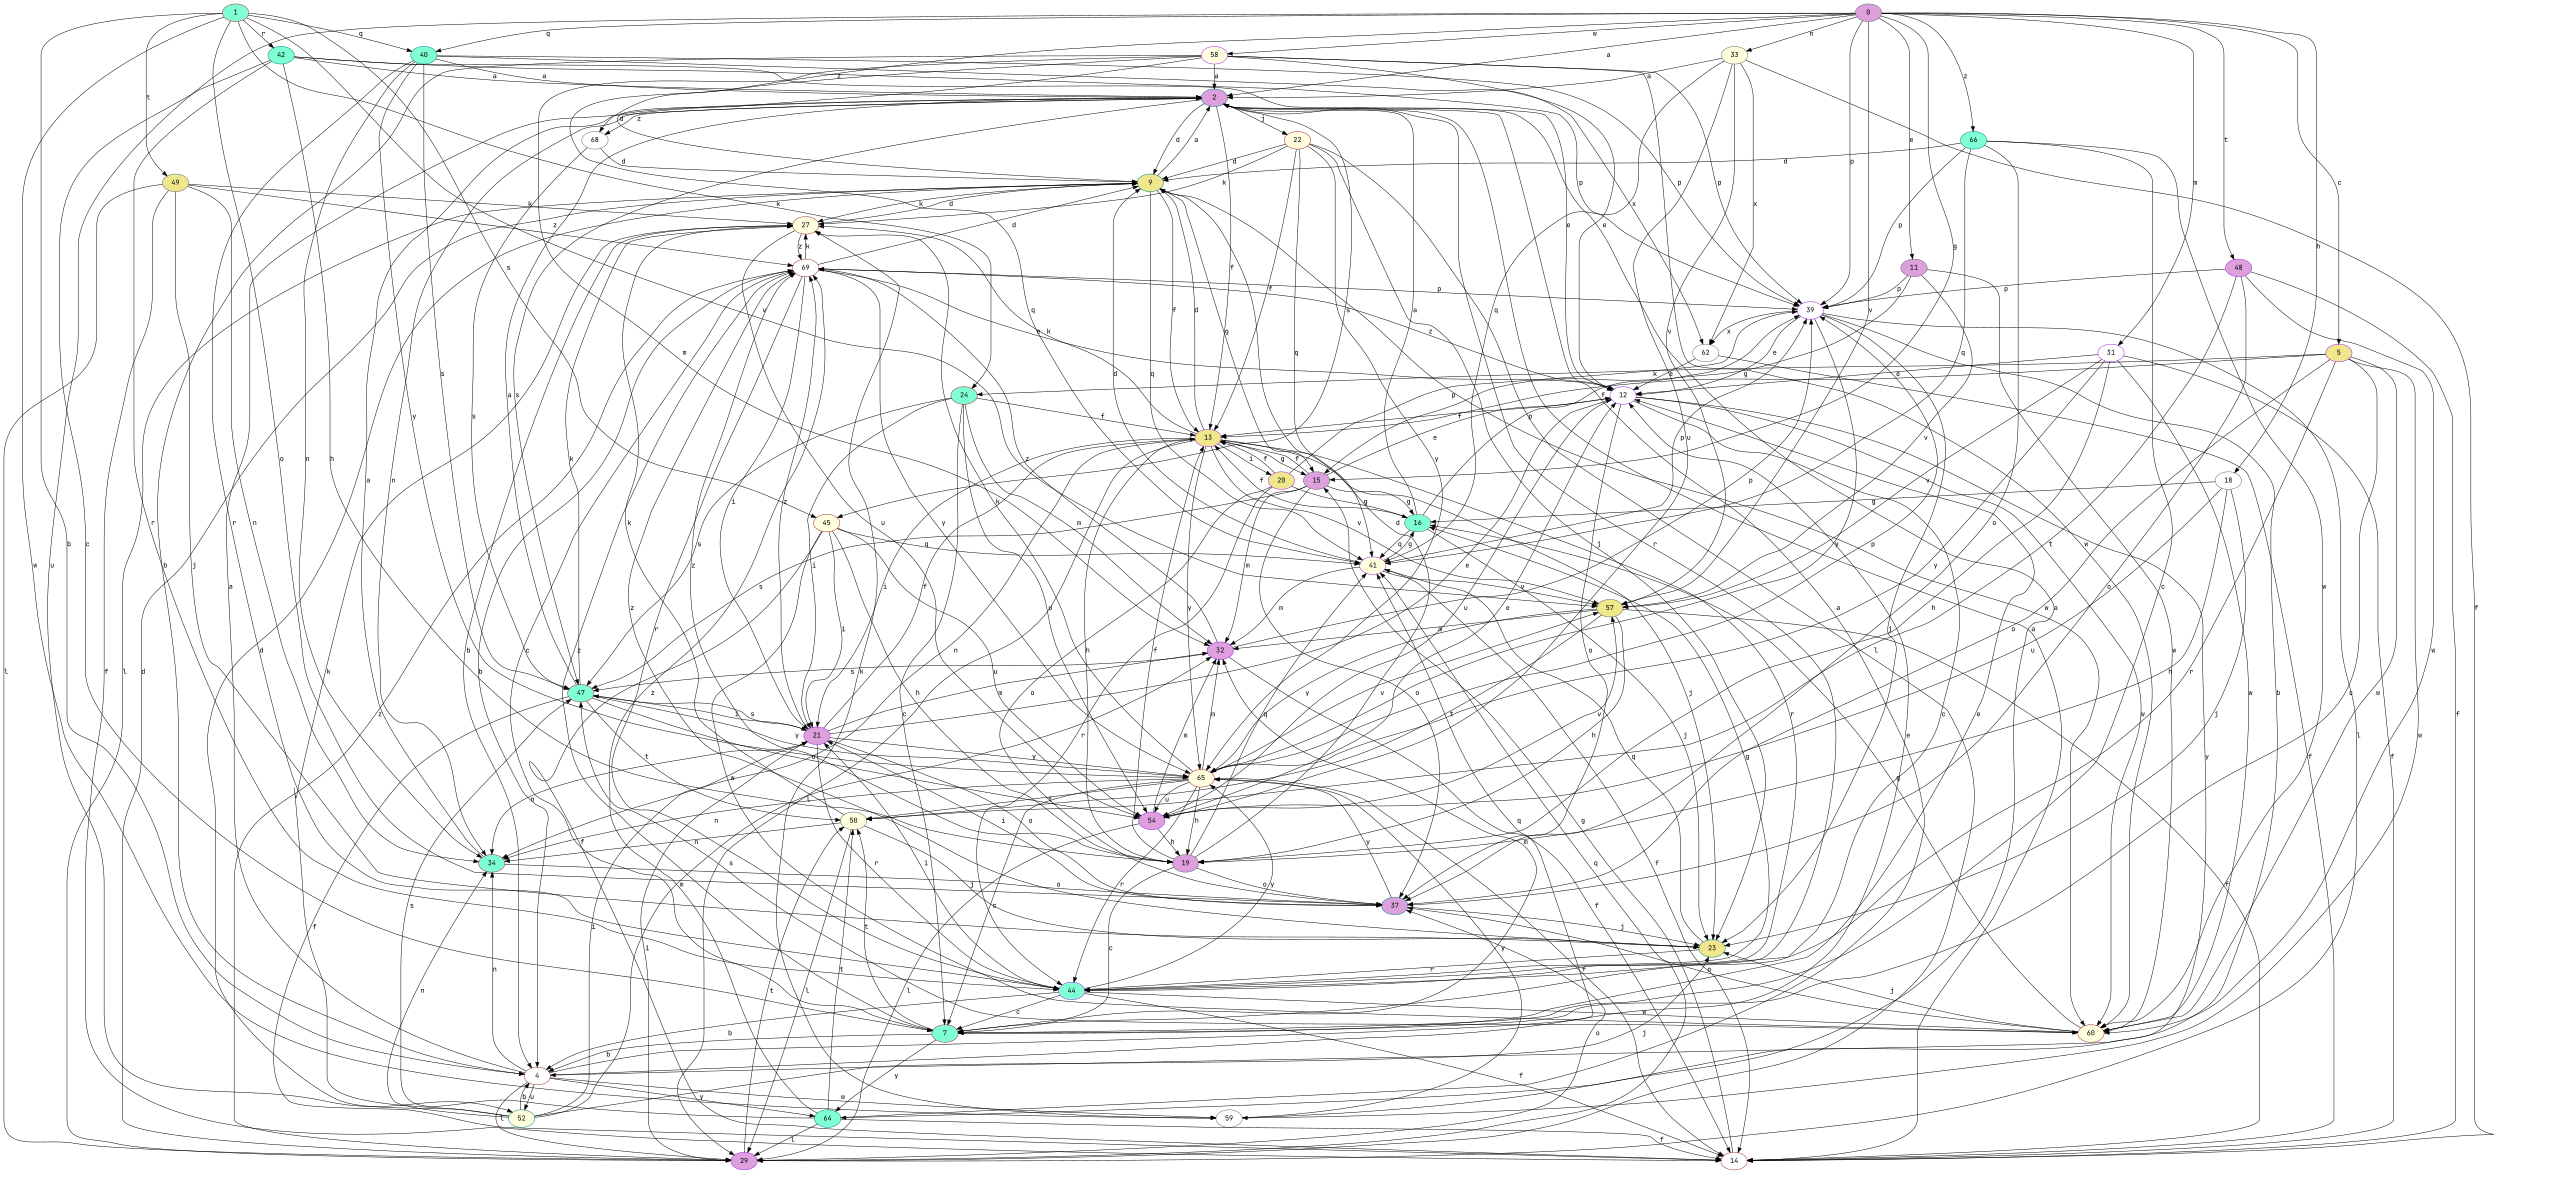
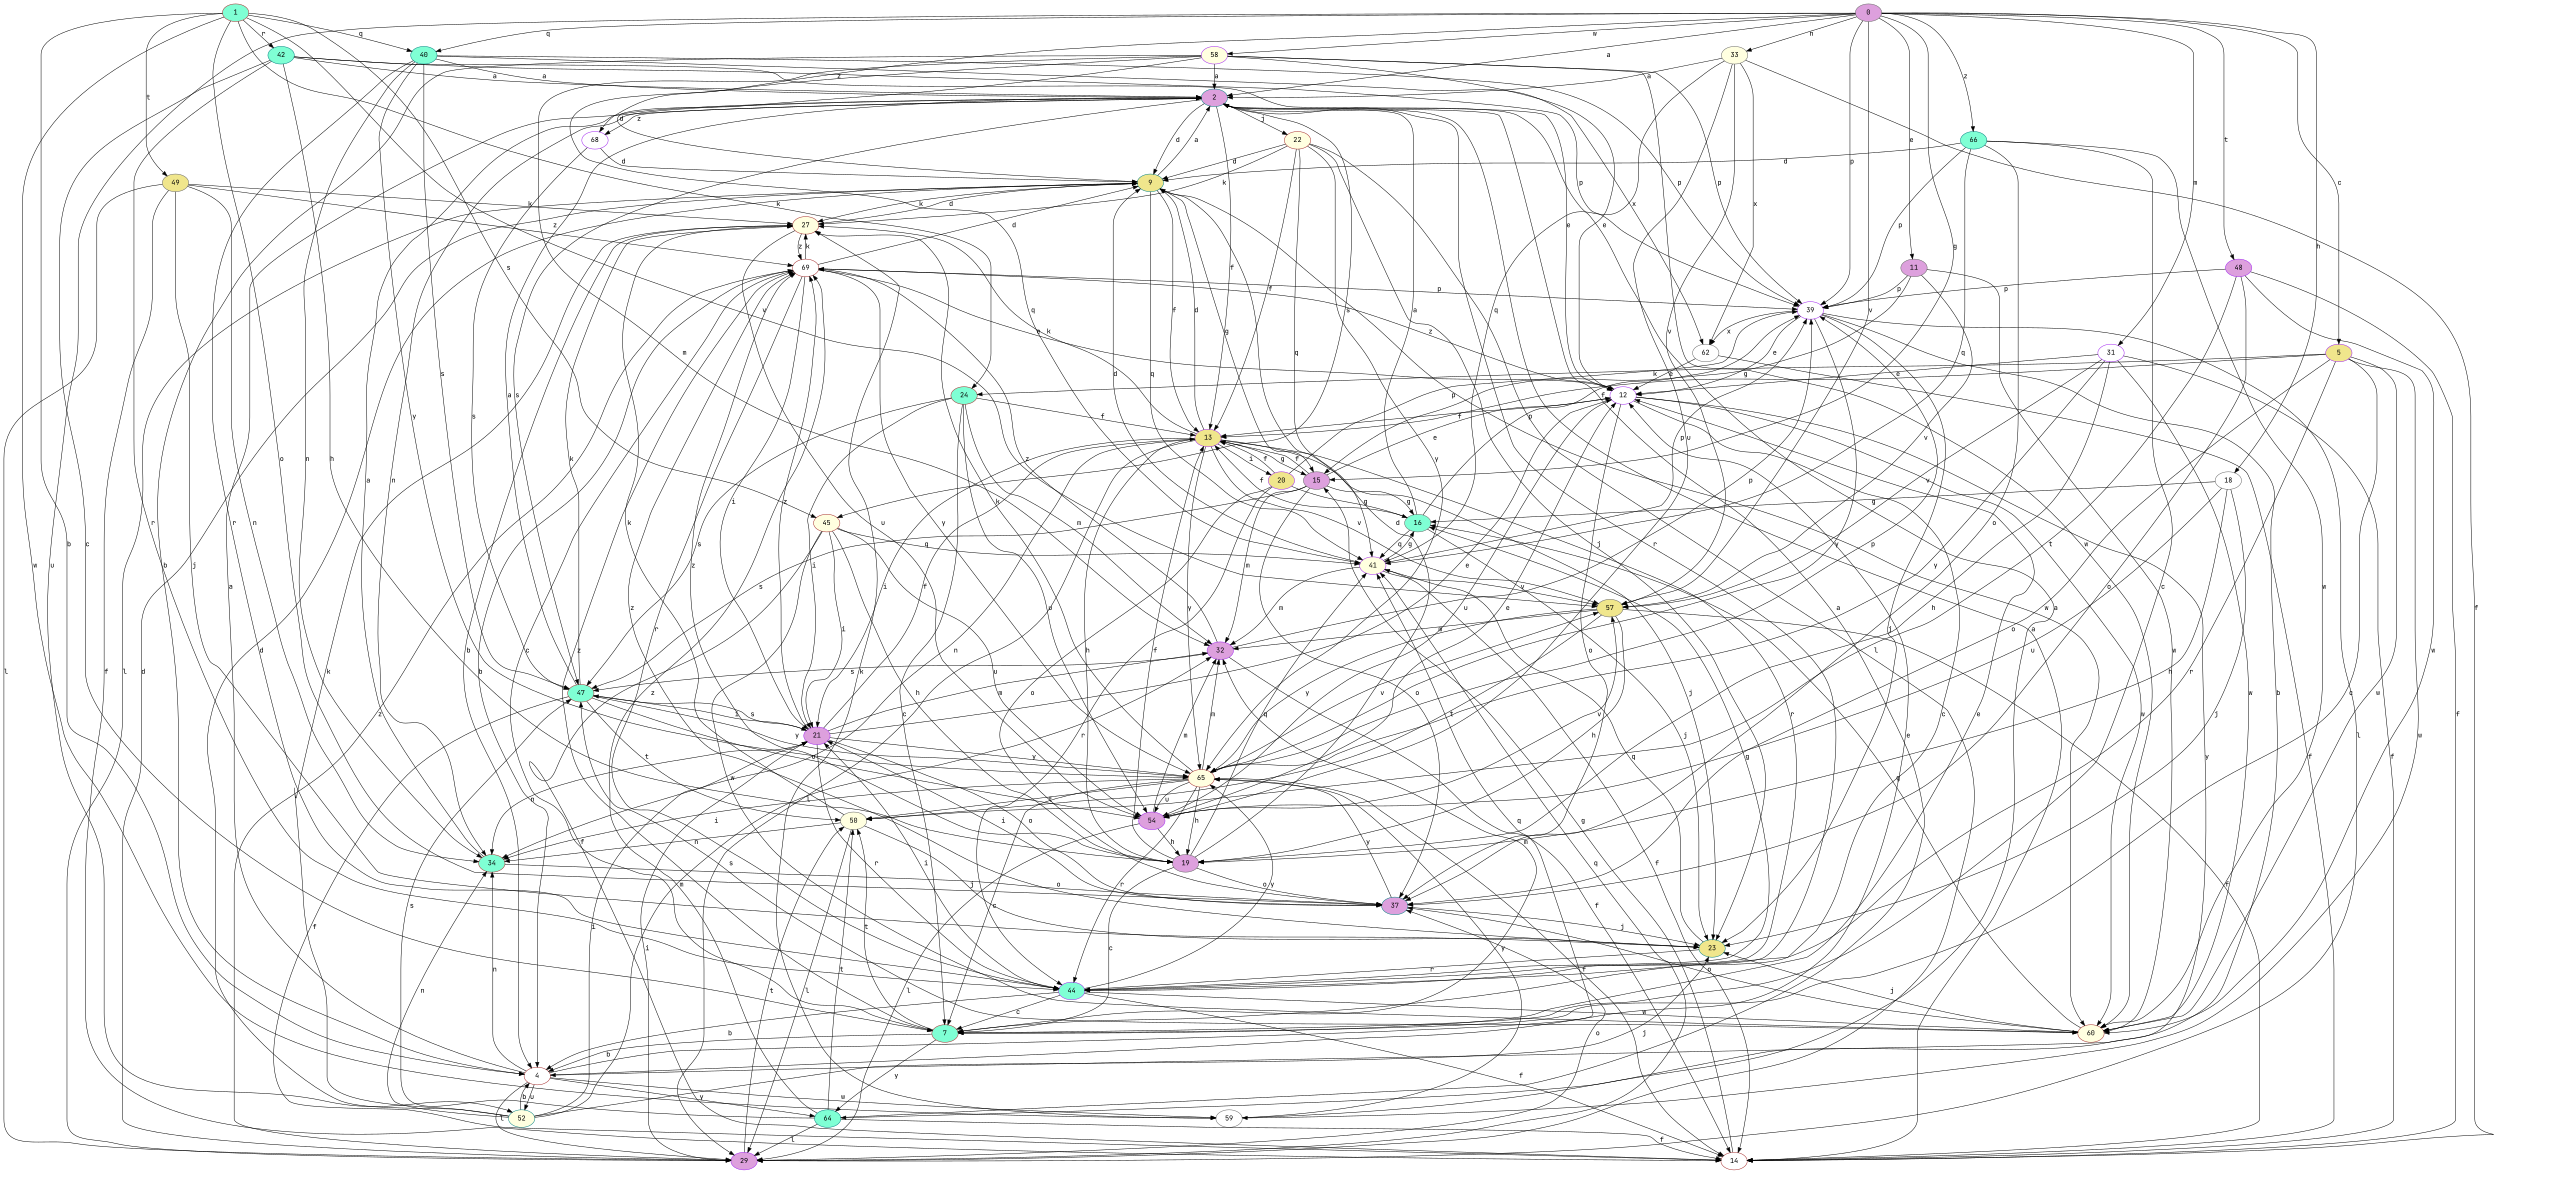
(595, 140) -> (595, 140)
(716, 821) -> (716, 821)
